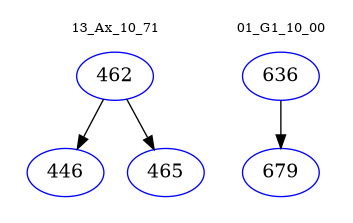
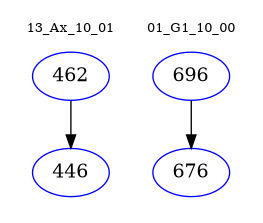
(116, 29) -> (71, 29)
(281, 76) -> (191, 76)
(166, 173) -> none
(281, 173) -> (191, 173)
